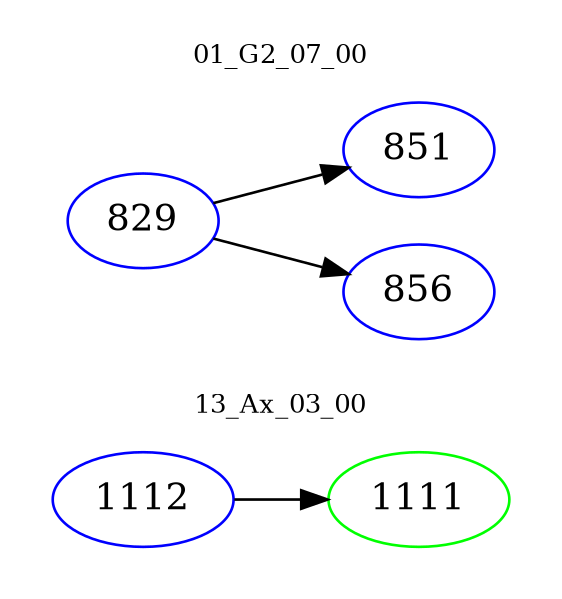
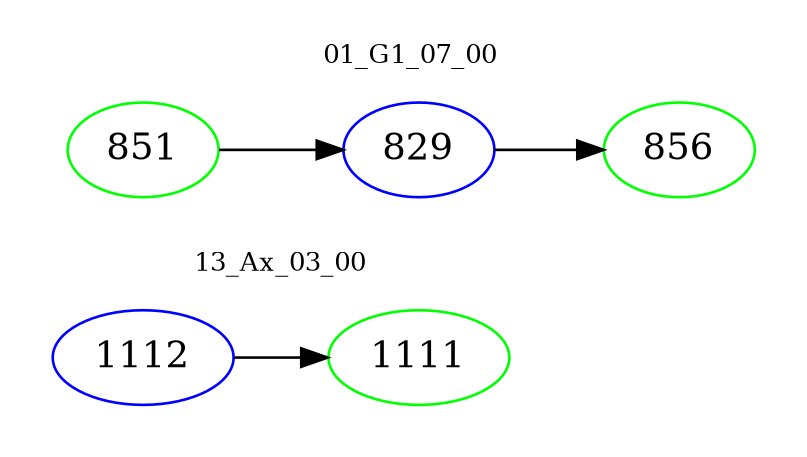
(281, 57) -> (411, 57)
(419, 150) -> (143, 150)
(268, 189) -> (268, 150)
(419, 292) -> (679, 150)
